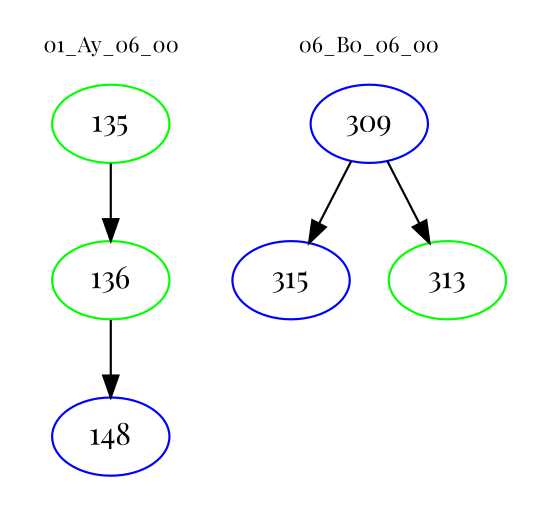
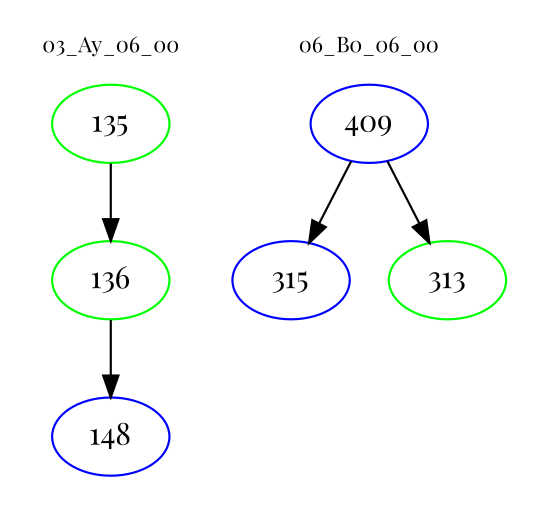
(112, 47) -> (112, 47)
(369, 124) -> (369, 124)
